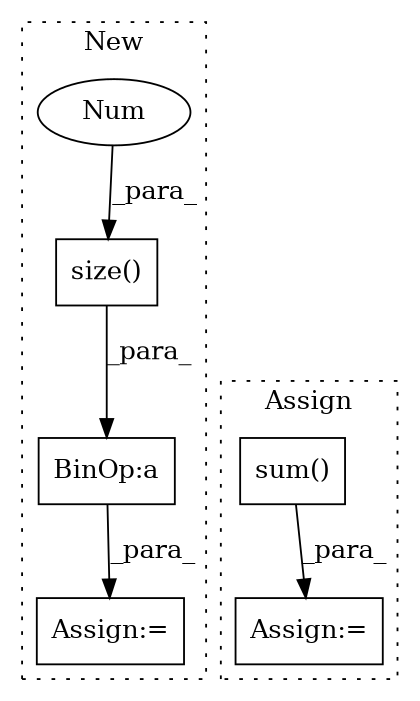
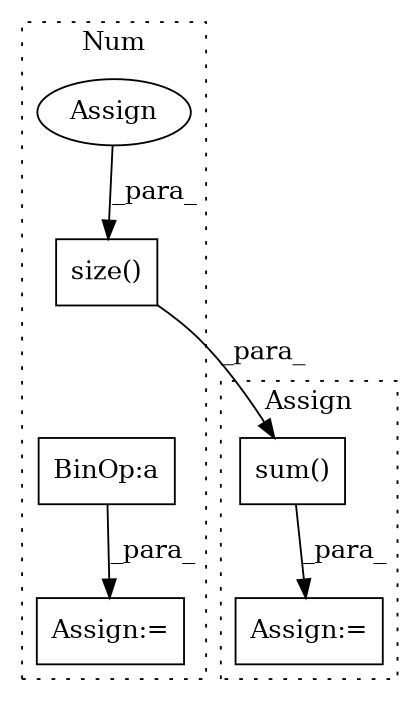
(114, 43) -> (114, 43)
(114, 112) -> (114, 112)
(107, 362) -> (219, 361)
